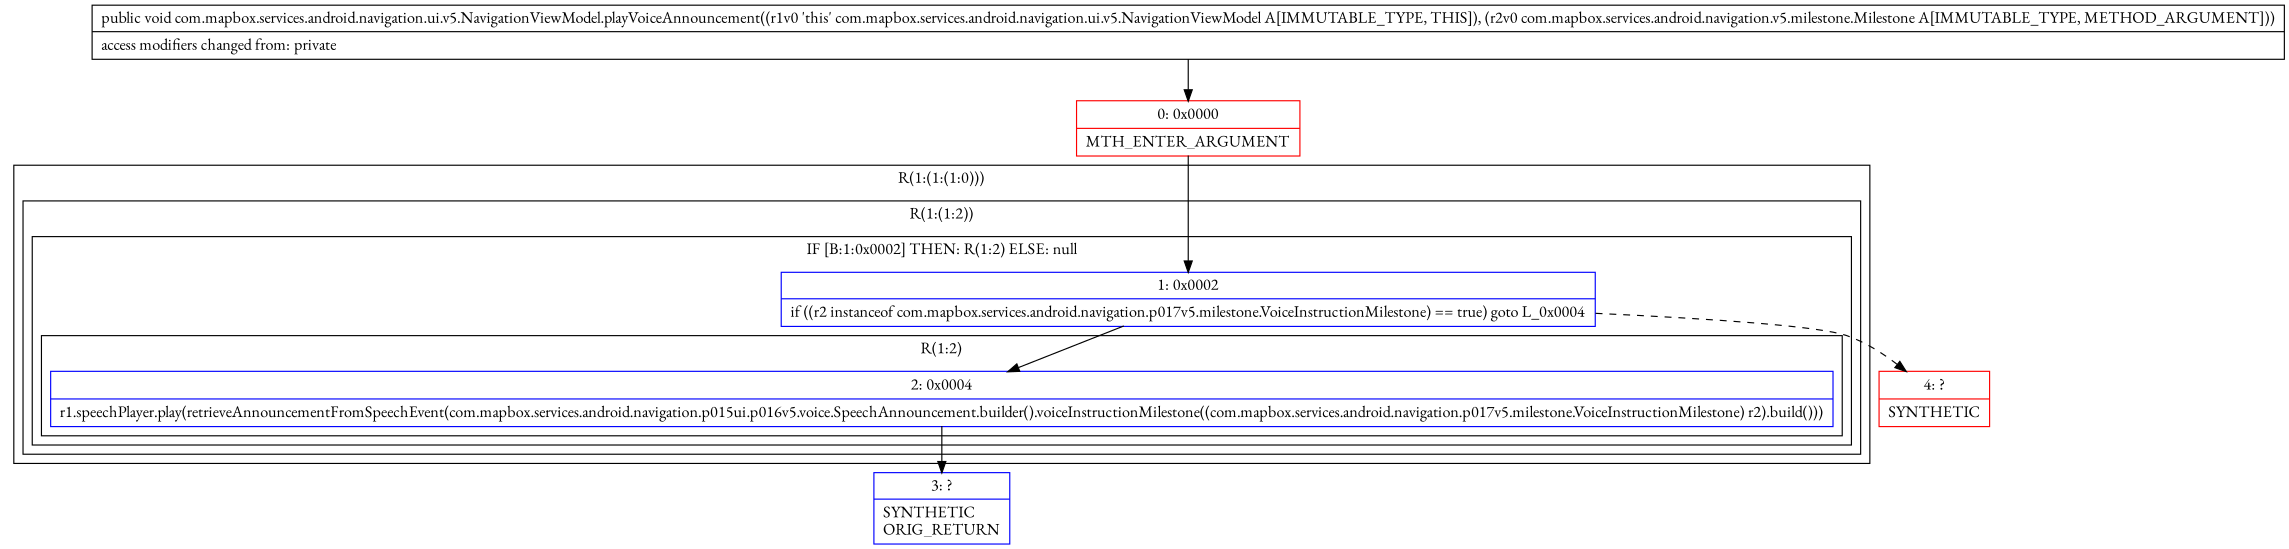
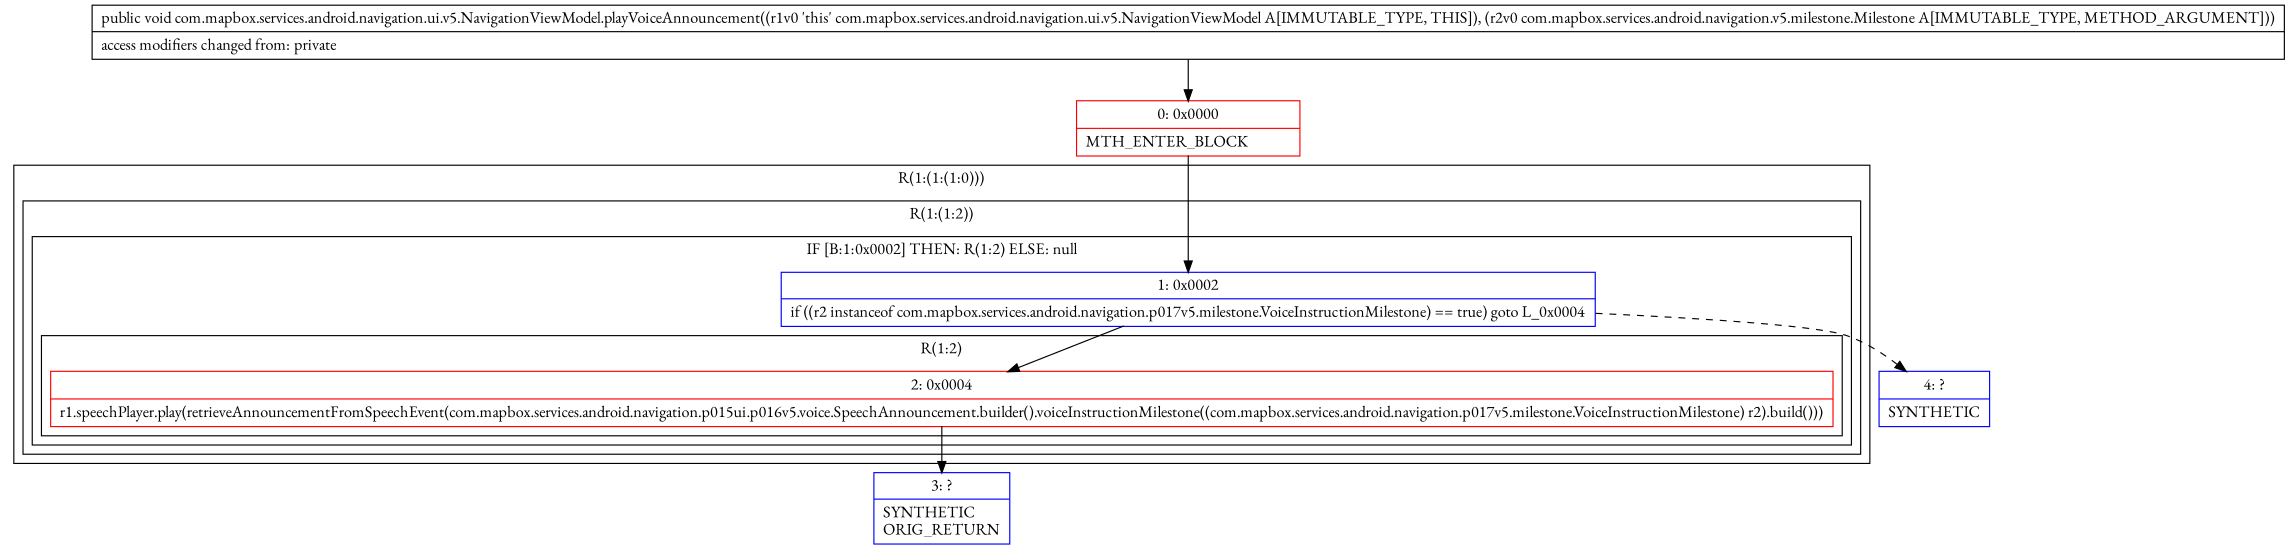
(1188, 142) -> (1168, 142)
(942, 399) -> (942, 399)
(1934, 399) -> (1934, 399)
